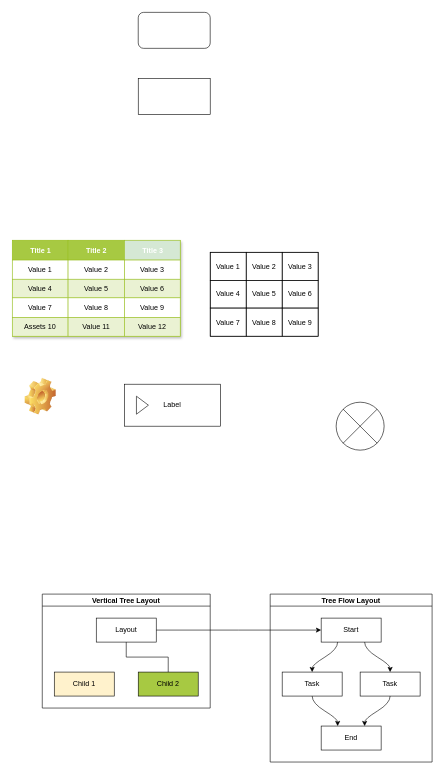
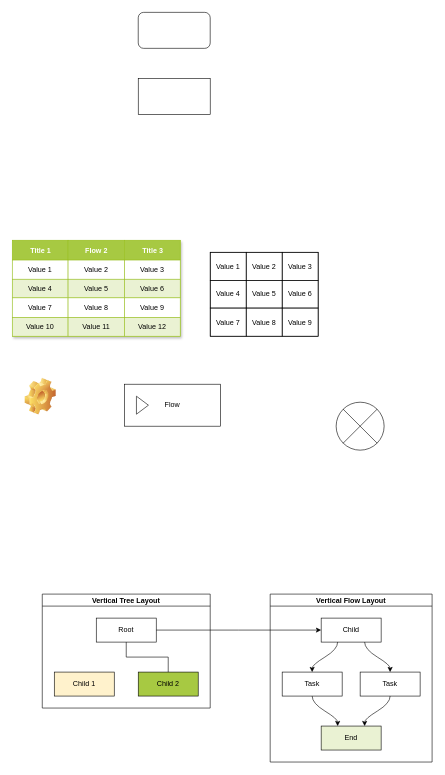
(152, 250) -> (152, 250)
(97, 251) -> (97, 251)
(40, 327) -> (40, 327)
(173, 405) -> (173, 405)
(351, 601) -> (351, 601)
(126, 630) -> (126, 630)
(351, 630) -> (351, 630)
(351, 738) -> (351, 738)
